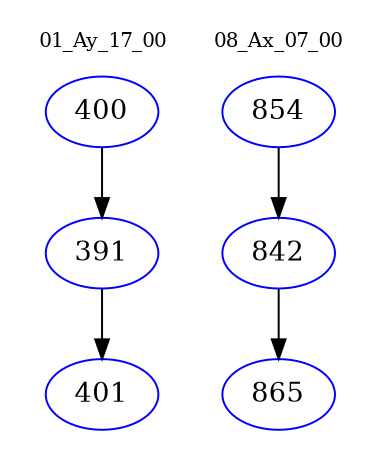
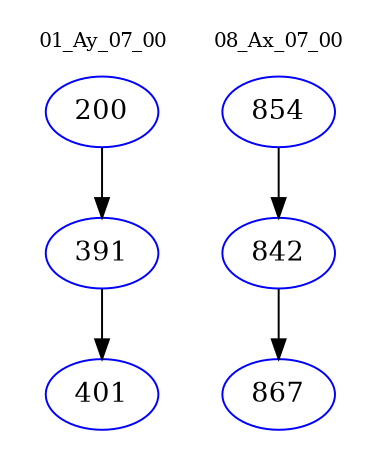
(103, 42) -> (103, 42)
(102, 112) -> (102, 112)
(279, 394) -> (279, 394)
